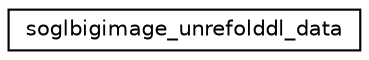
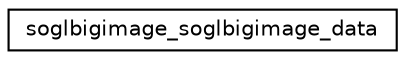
(184, 30) -> (203, 30)
